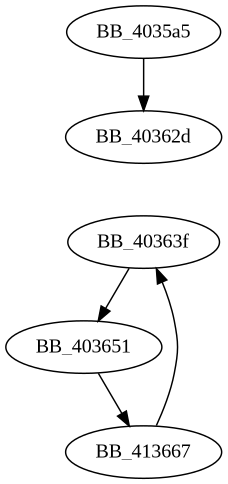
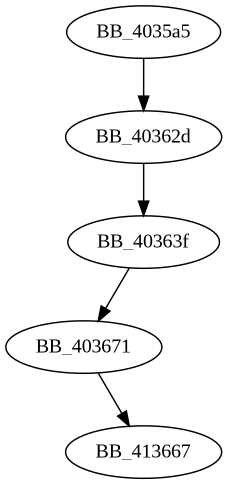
(84, 347) -> (84, 347)
(177, 354) -> (144, 182)
